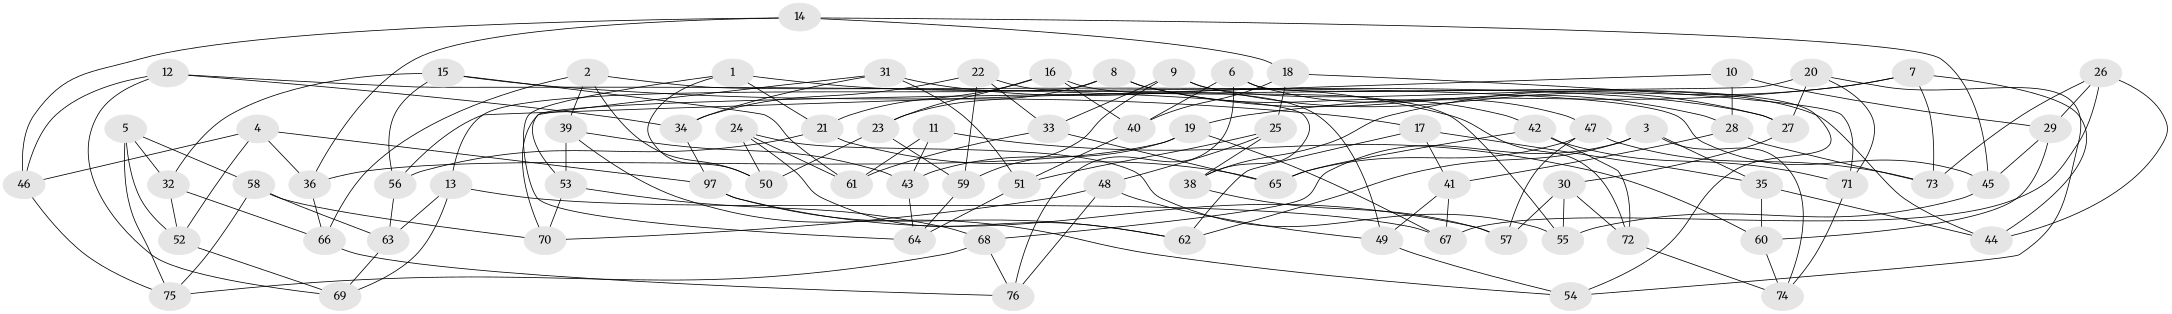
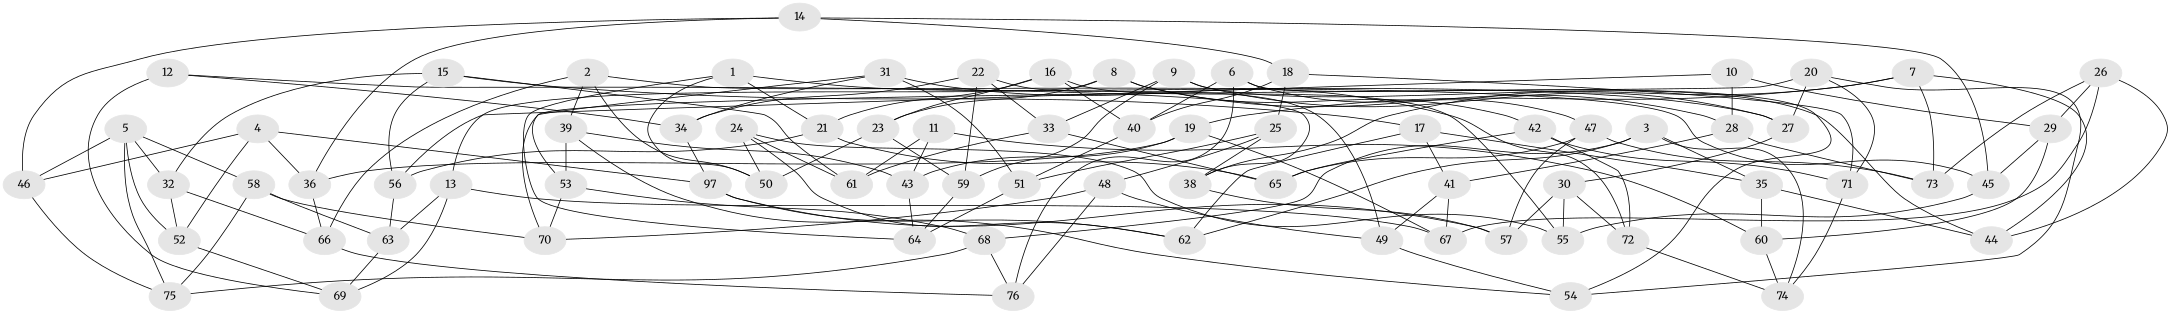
(71, 104) -> (75, 157)
